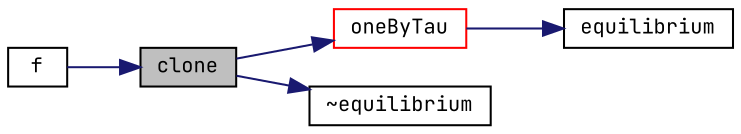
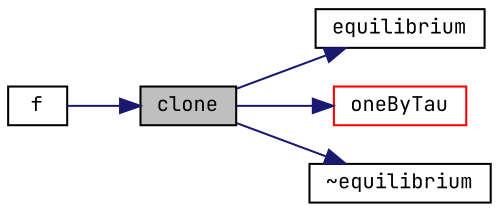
(505, 29) -> (281, 72)
